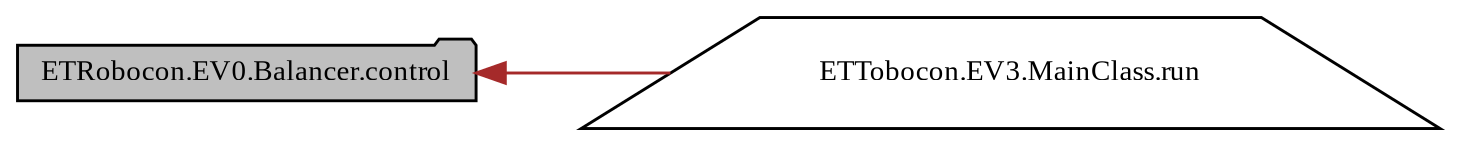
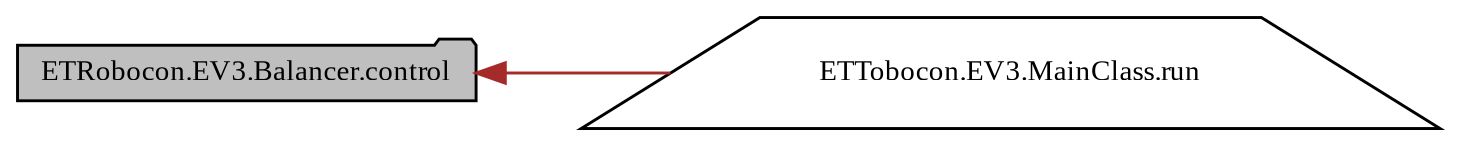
(247, 73) -> (247, 73)
